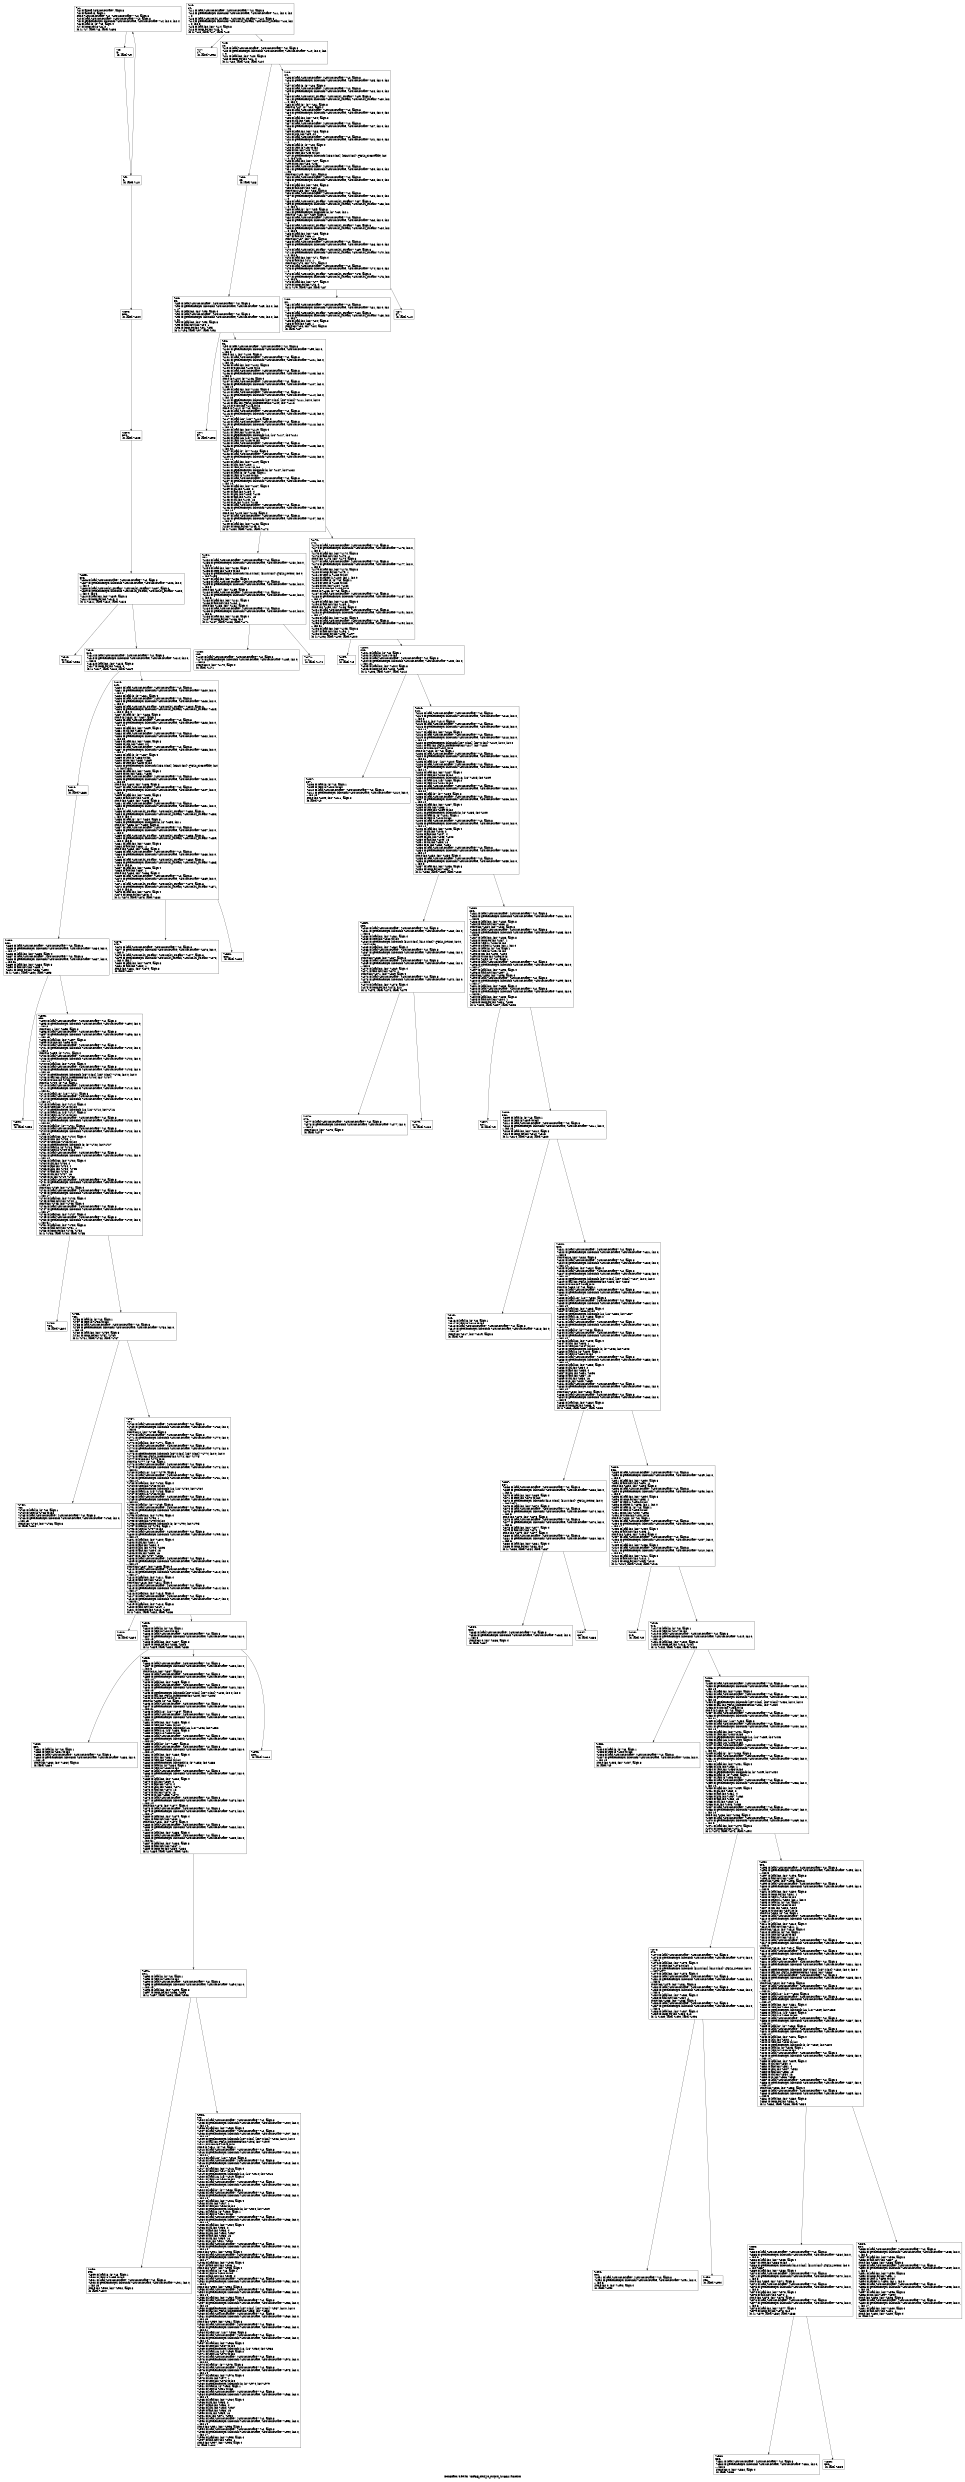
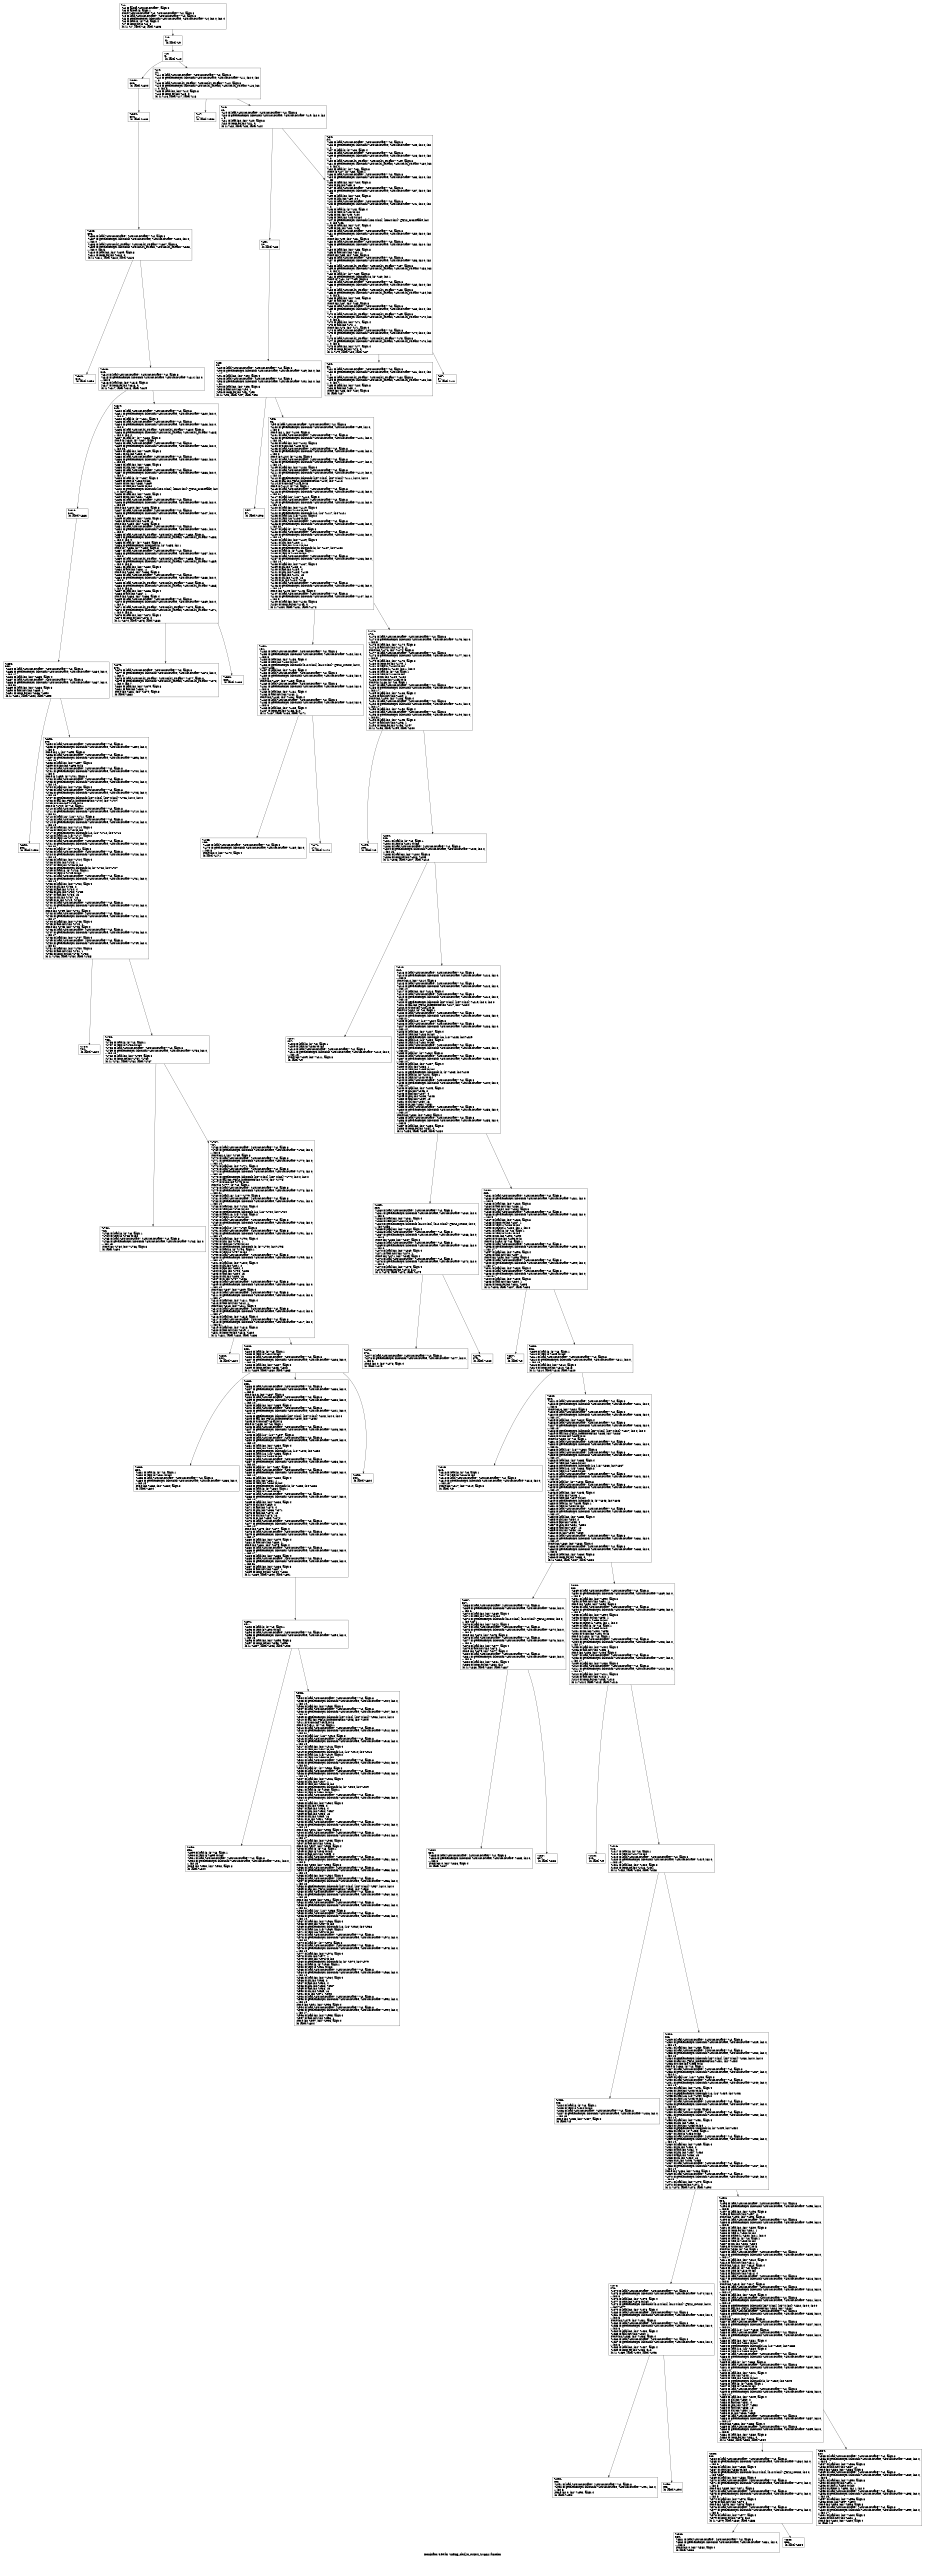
(134, 104) -> (182, 64)
